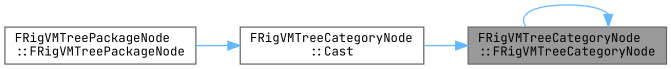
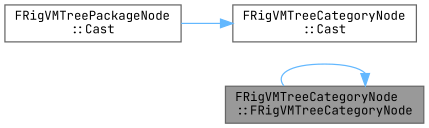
(100, 46) -> (93, 23)
(440, 46) -> none
